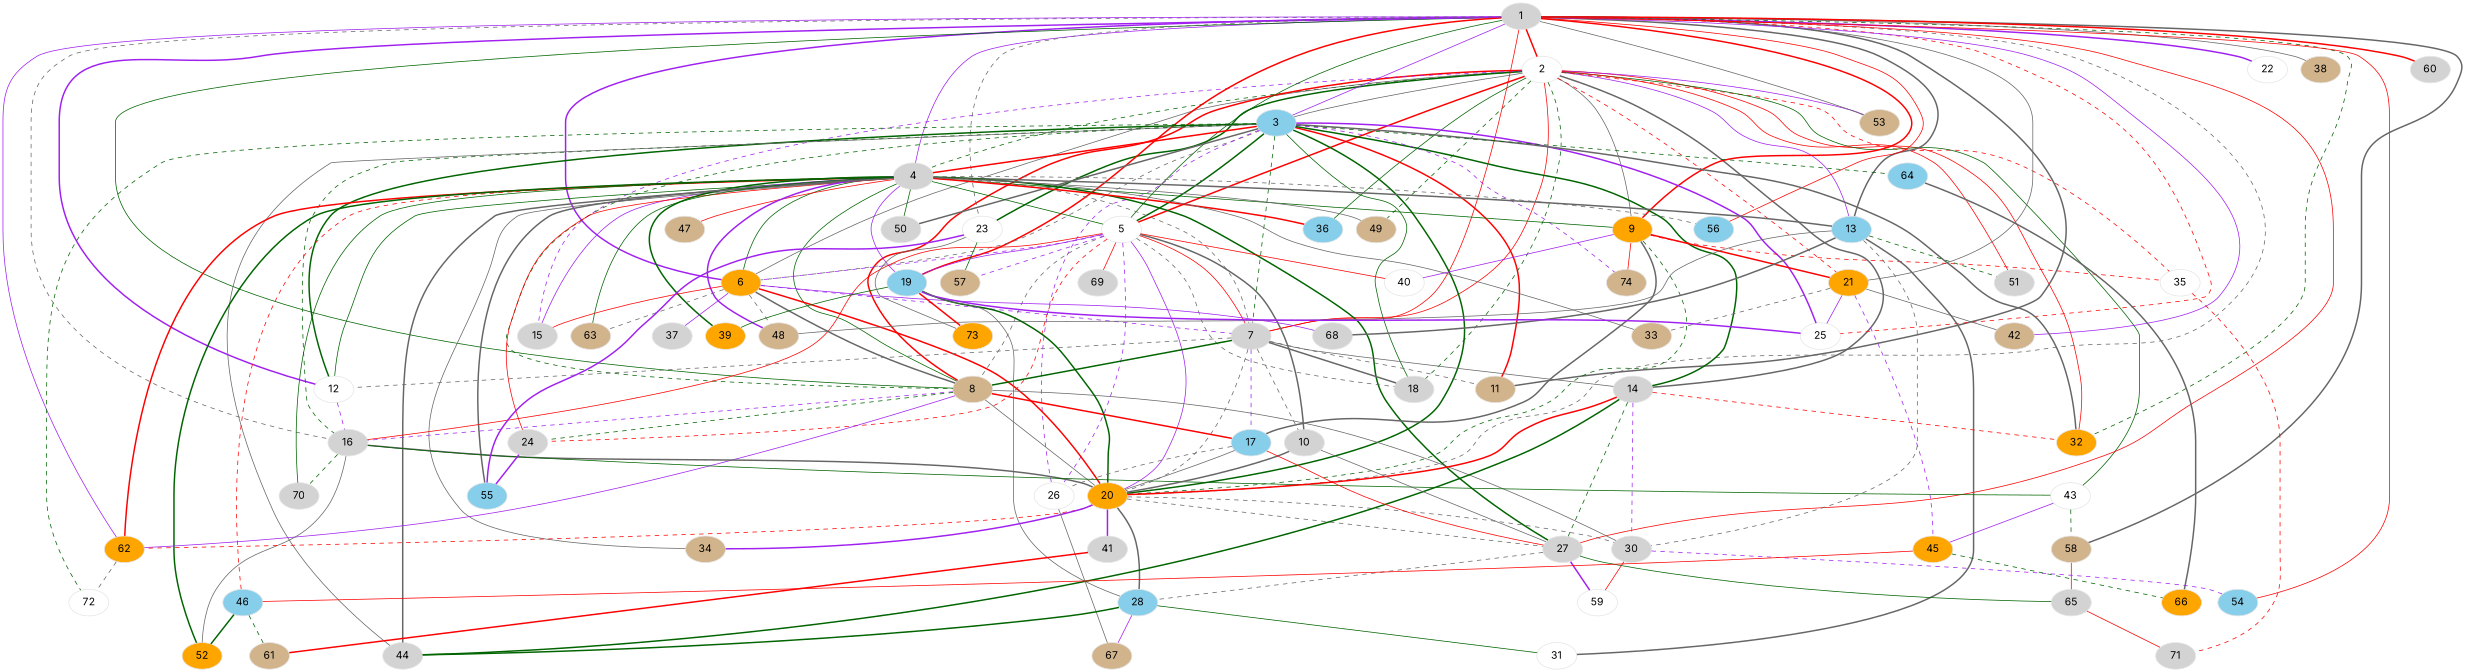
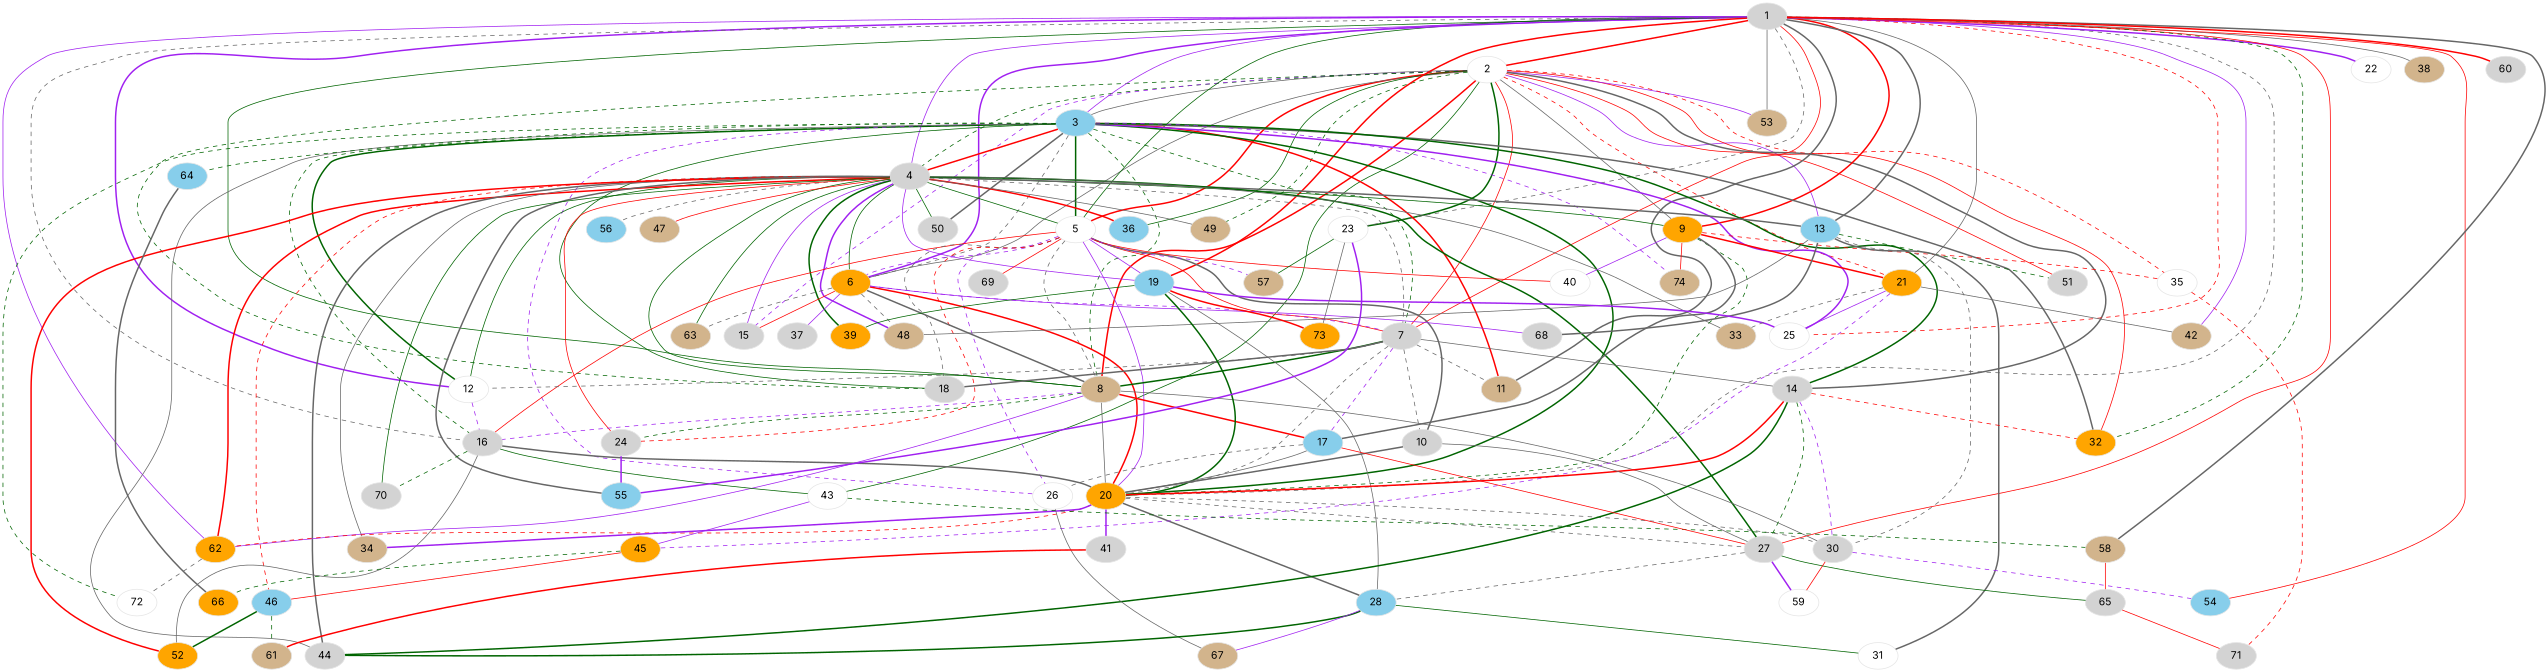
(1857, 62) -> none
(293, 231) -> (254, 230)
